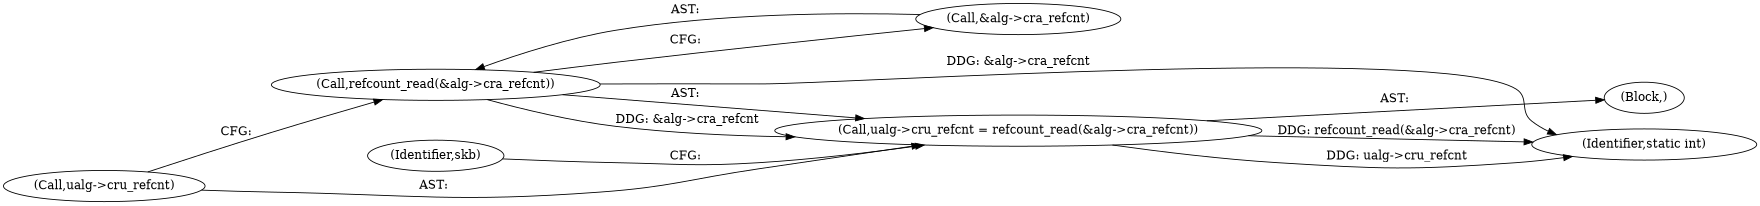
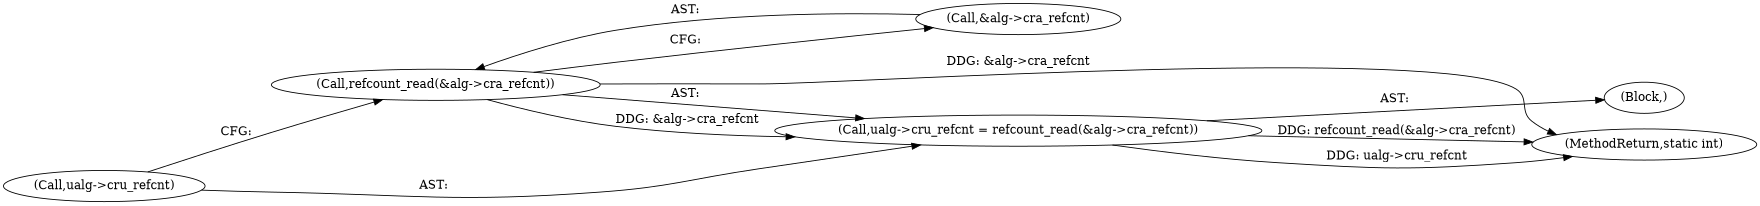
(1644, 145) -> (1644, 145)
(436, 156) -> none
